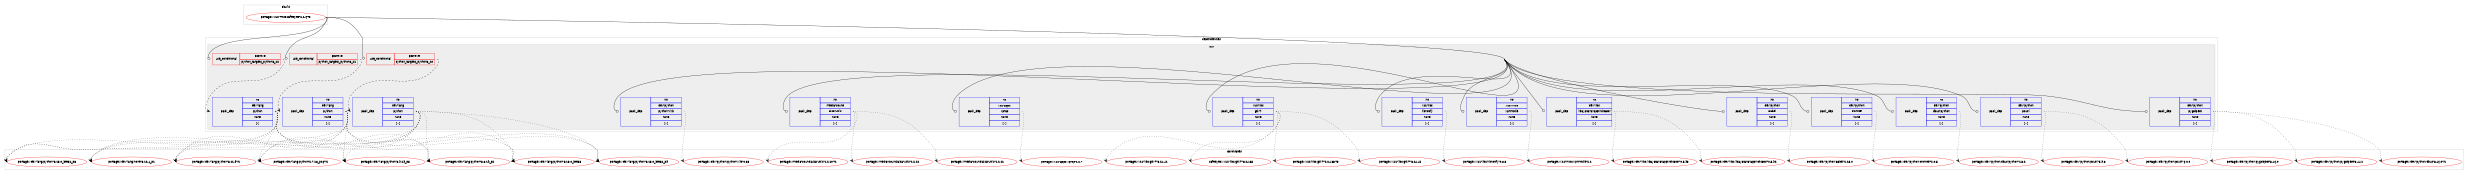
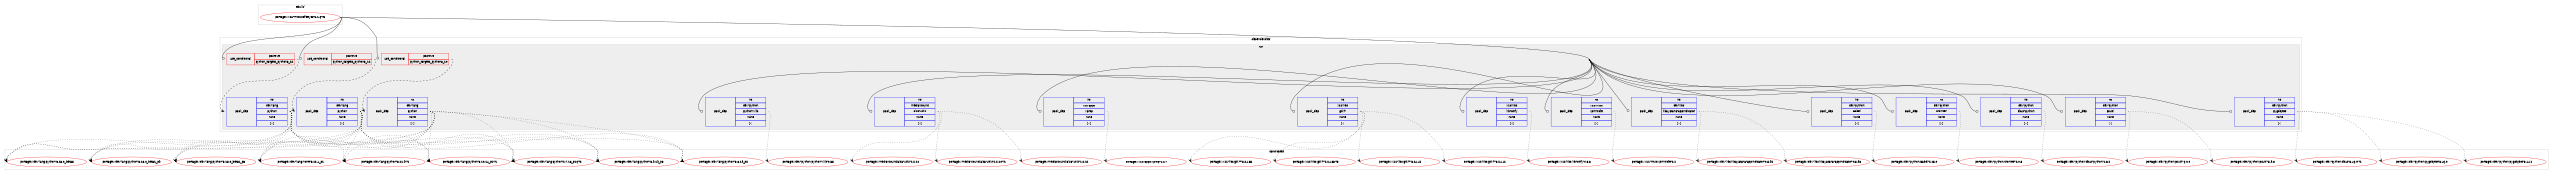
none -> (470, 162)
(1231, 162) -> (1231, 162)
